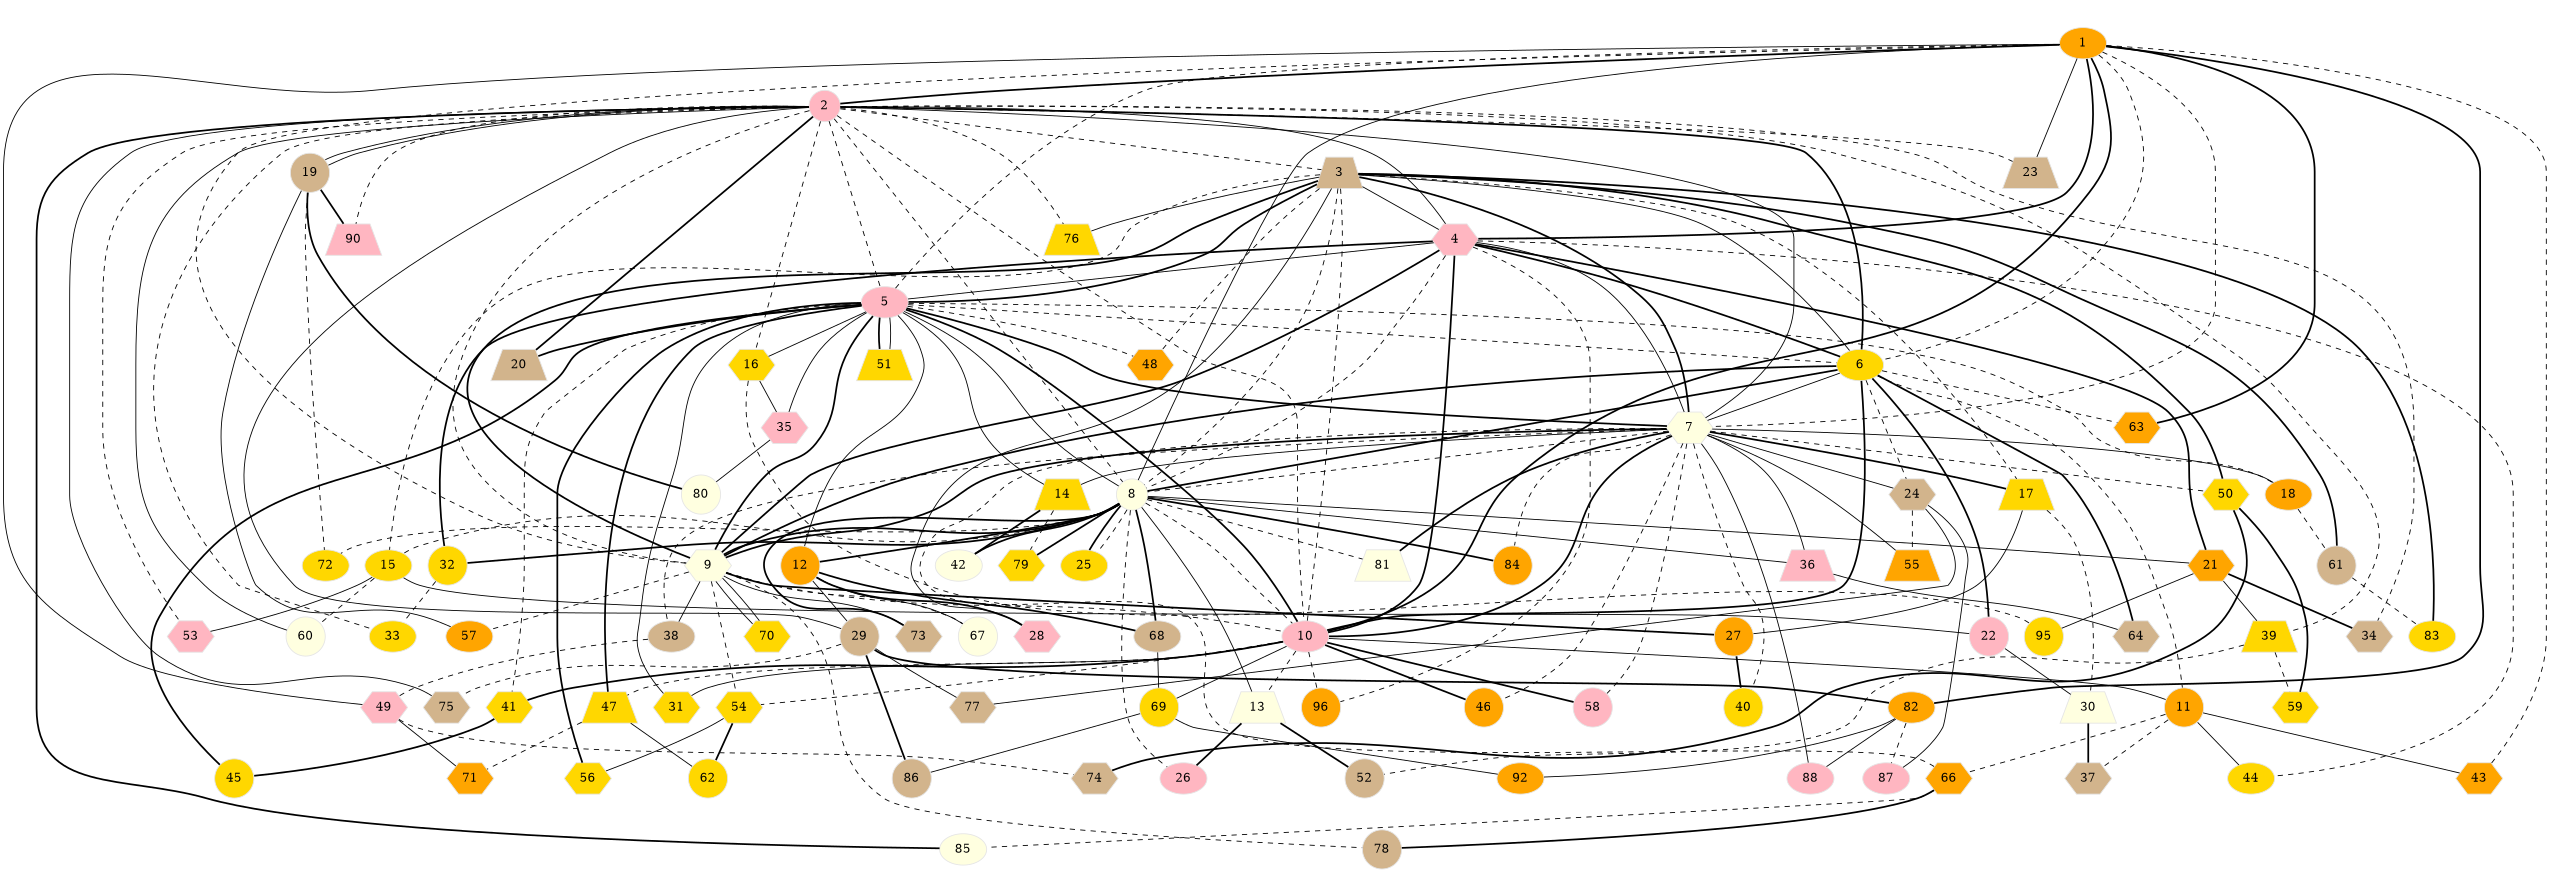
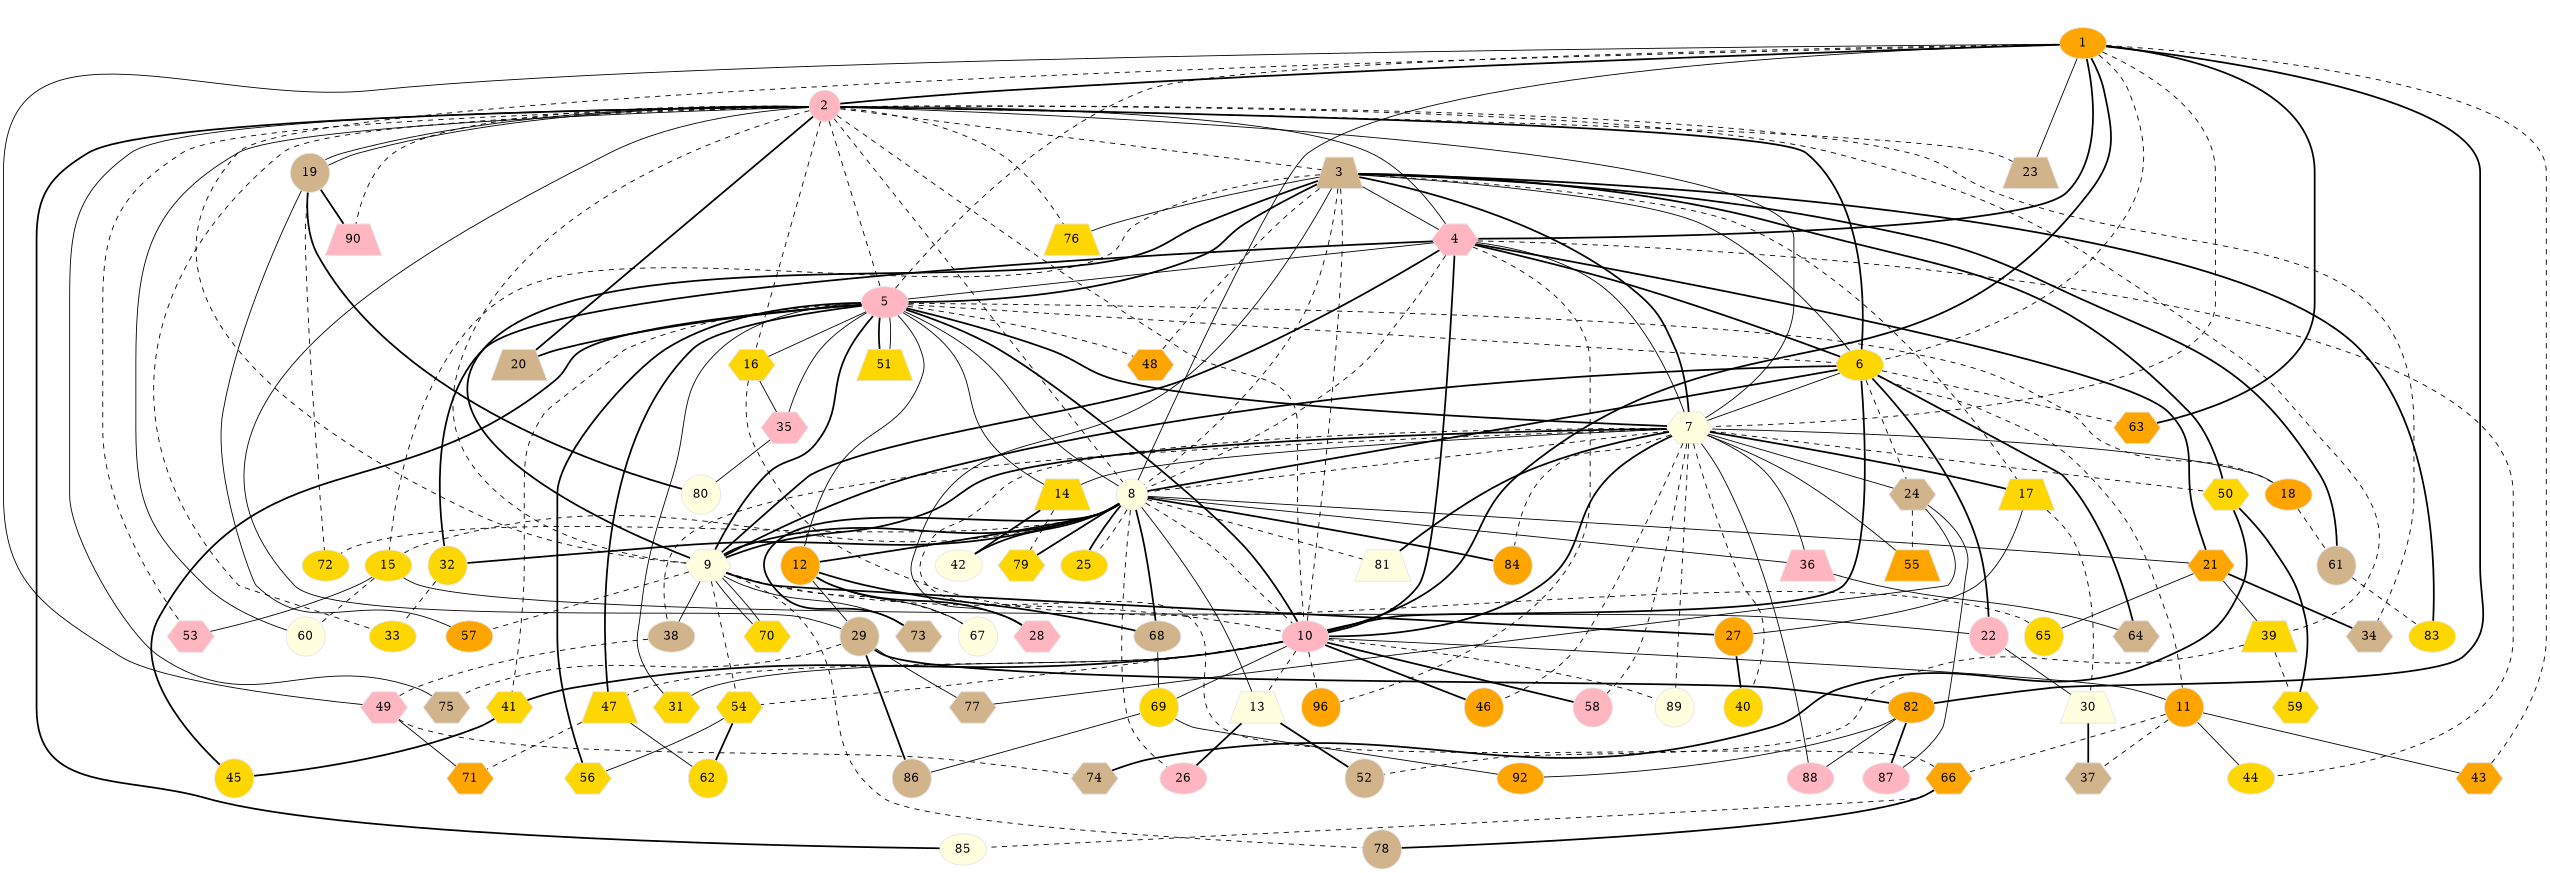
(2044, 637) -> (2044, 637)
none -> (1675, 707)
(1899, 743) -> (1899, 743)
